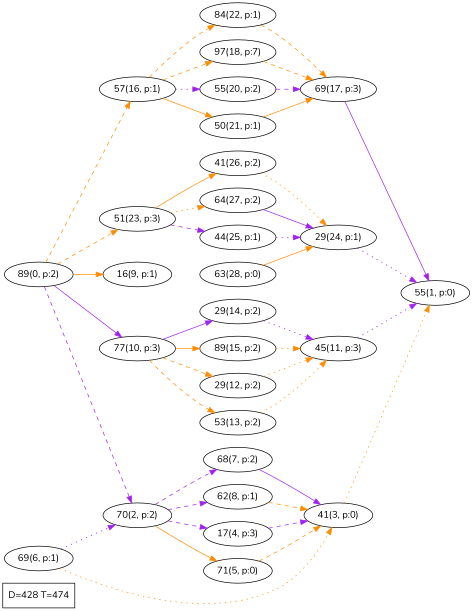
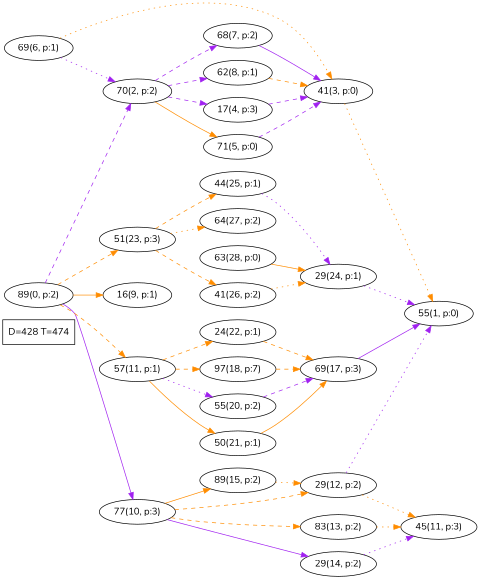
(238, 15) -> (238, 332)
(137, 89) -> (137, 369)
(182, 192) -> (182, 267)
(285, 218) -> none
(184, 227) -> (182, 212)
(384, 322) -> (387, 402)
(285, 349) -> (285, 483)
(238, 423) -> (338, 527)
(287, 546) -> (287, 122)
